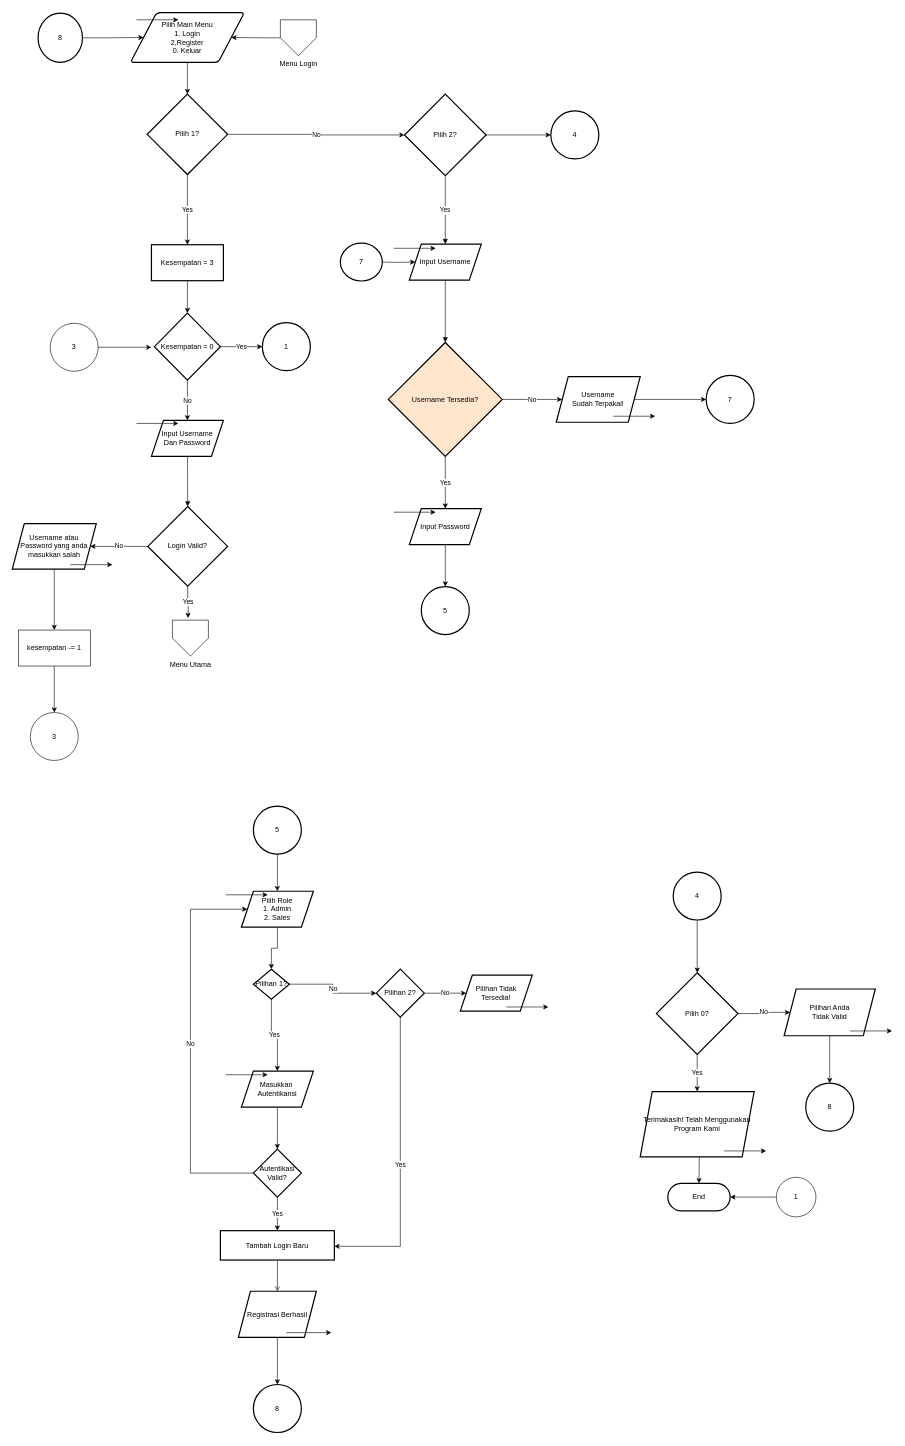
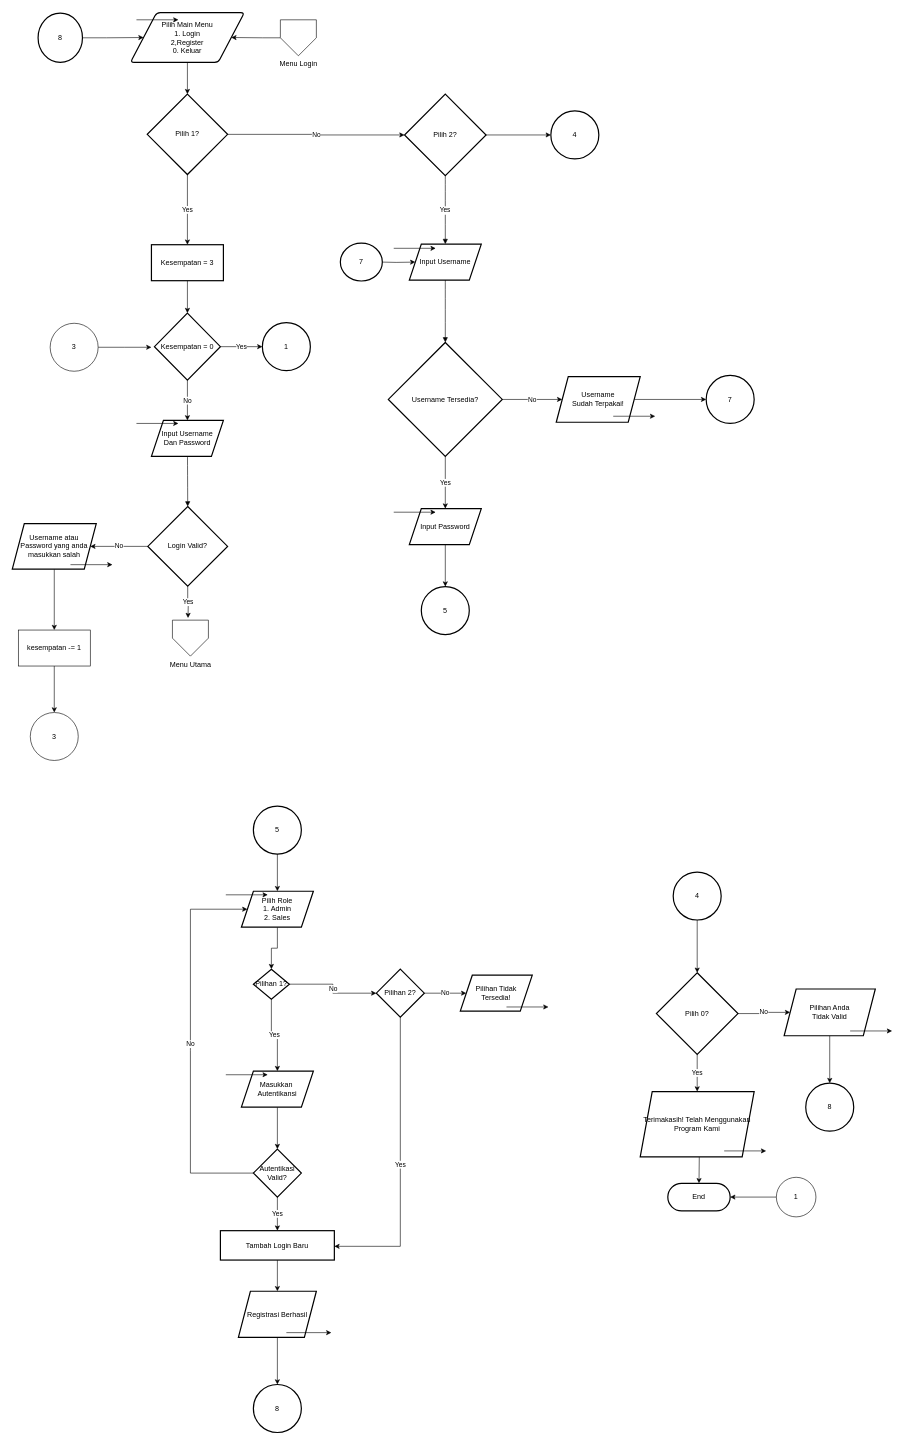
(446, 399) -> (446, 399)
(278, 1287) -> (278, 1286)
